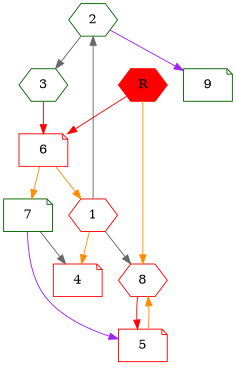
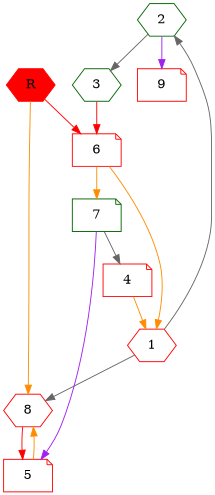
(208, 85) -> (162, 85)
(86, 243) -> (138, 309)
